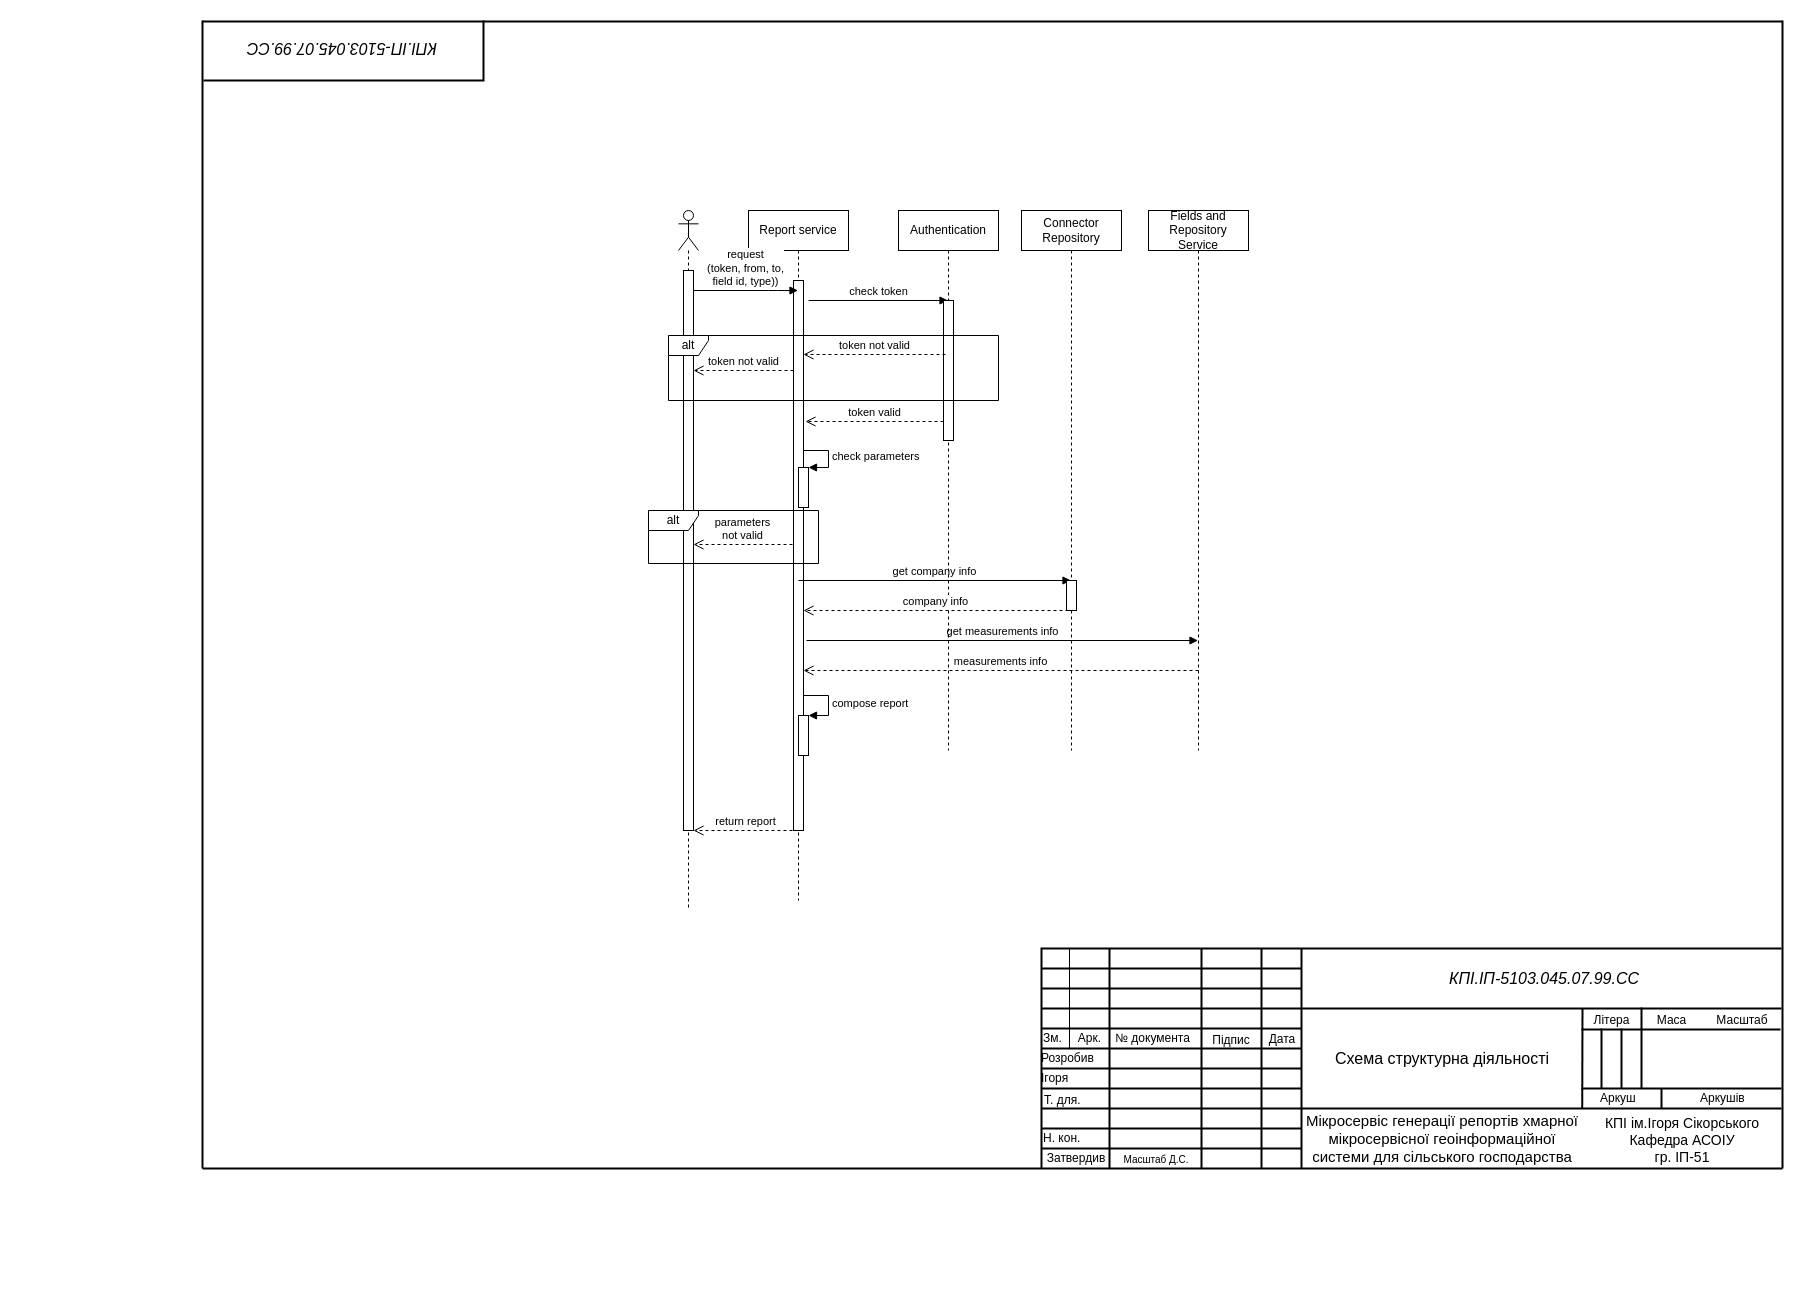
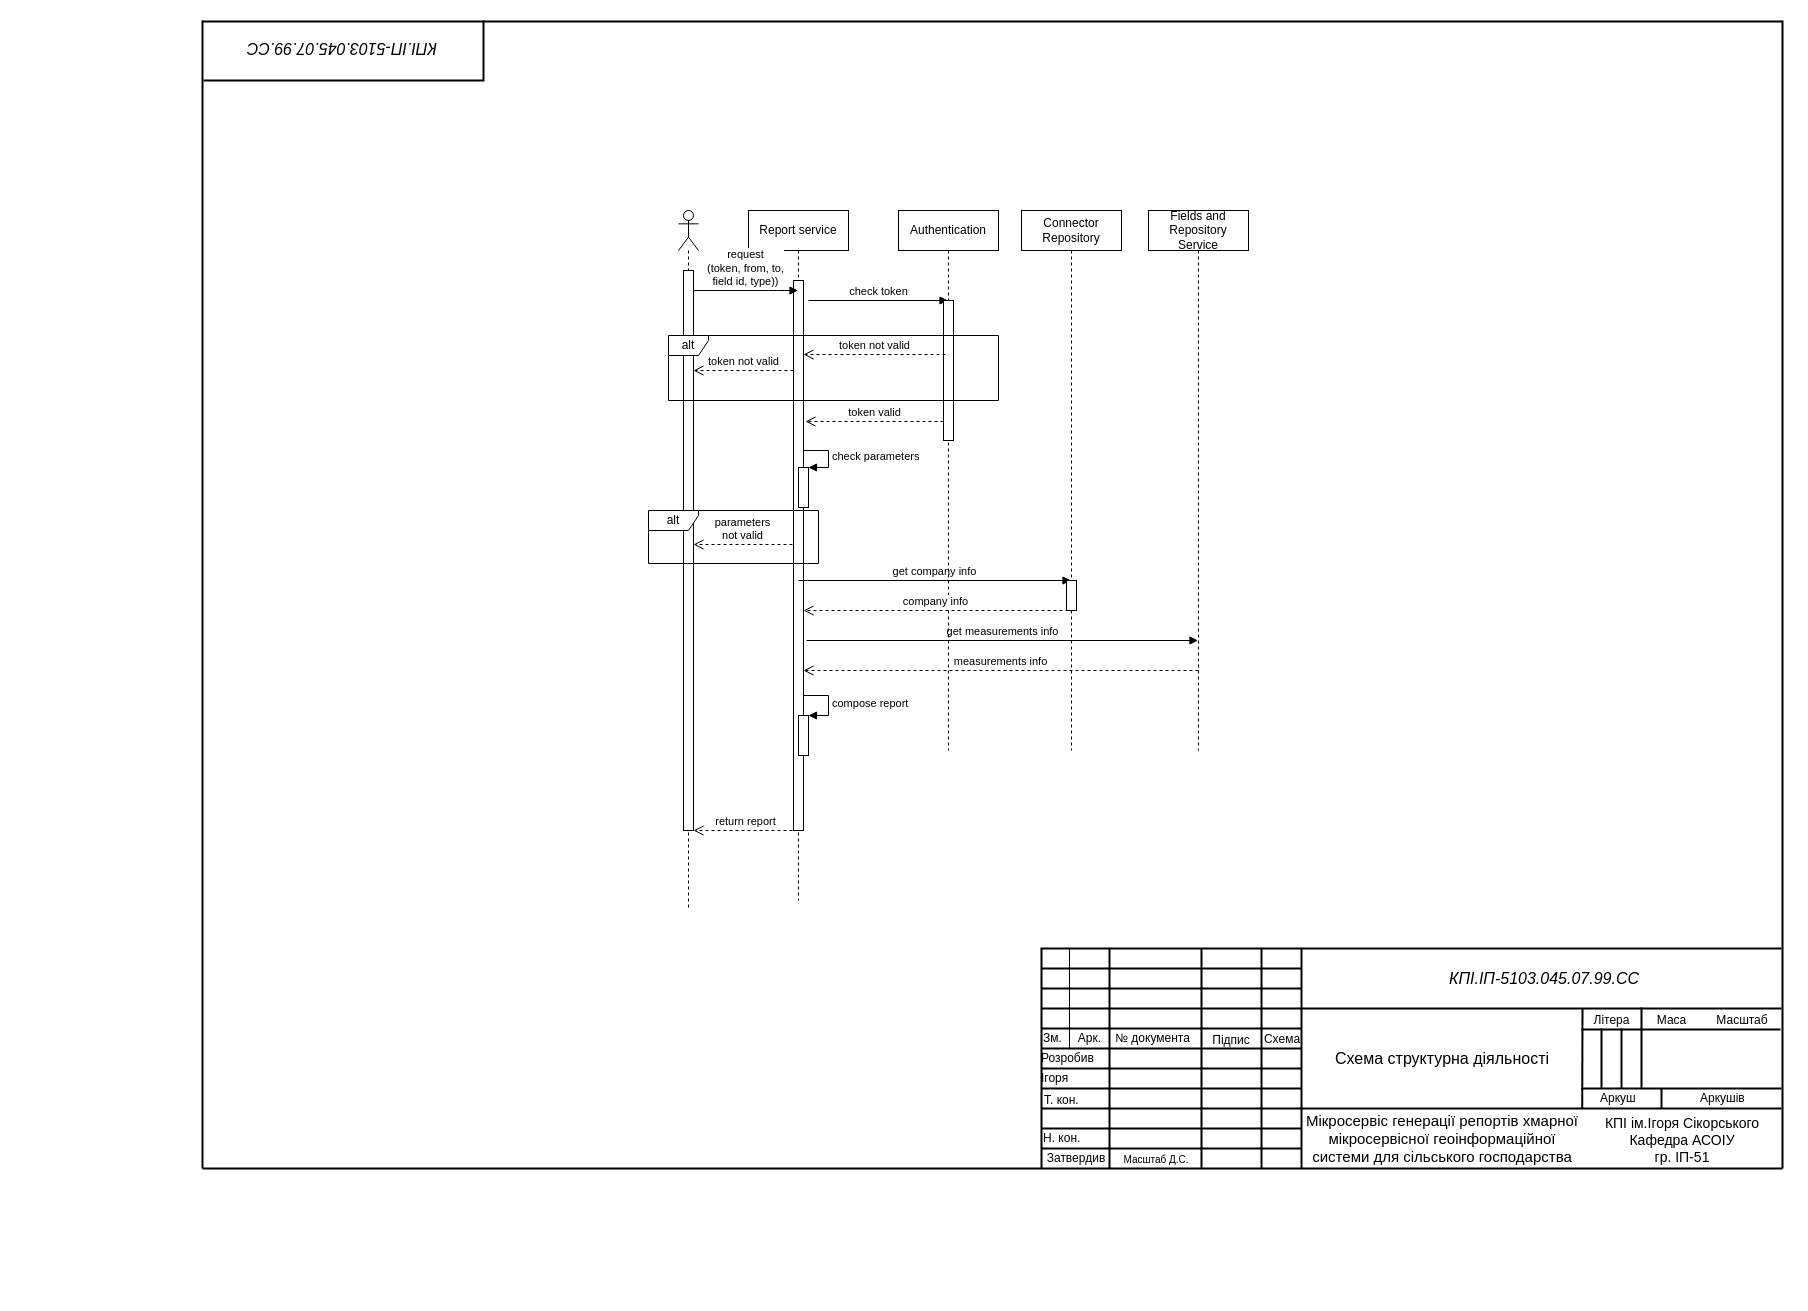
(1283, 1040) -> (1283, 1040)
(1063, 1101) -> (1063, 1101)
